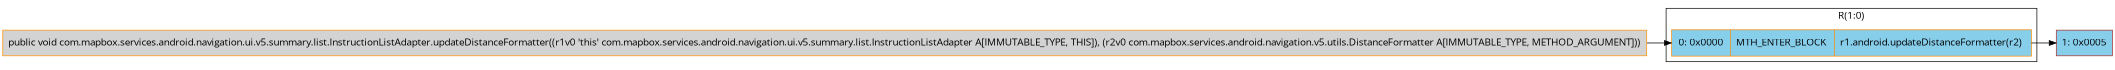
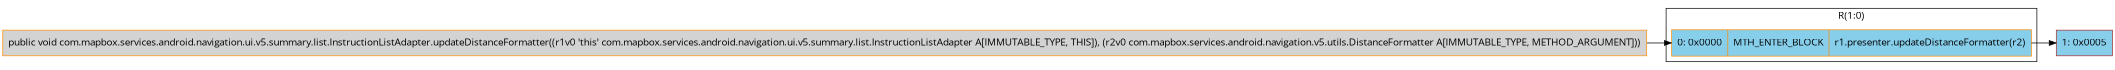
(1931, 43) -> (1930, 43)
